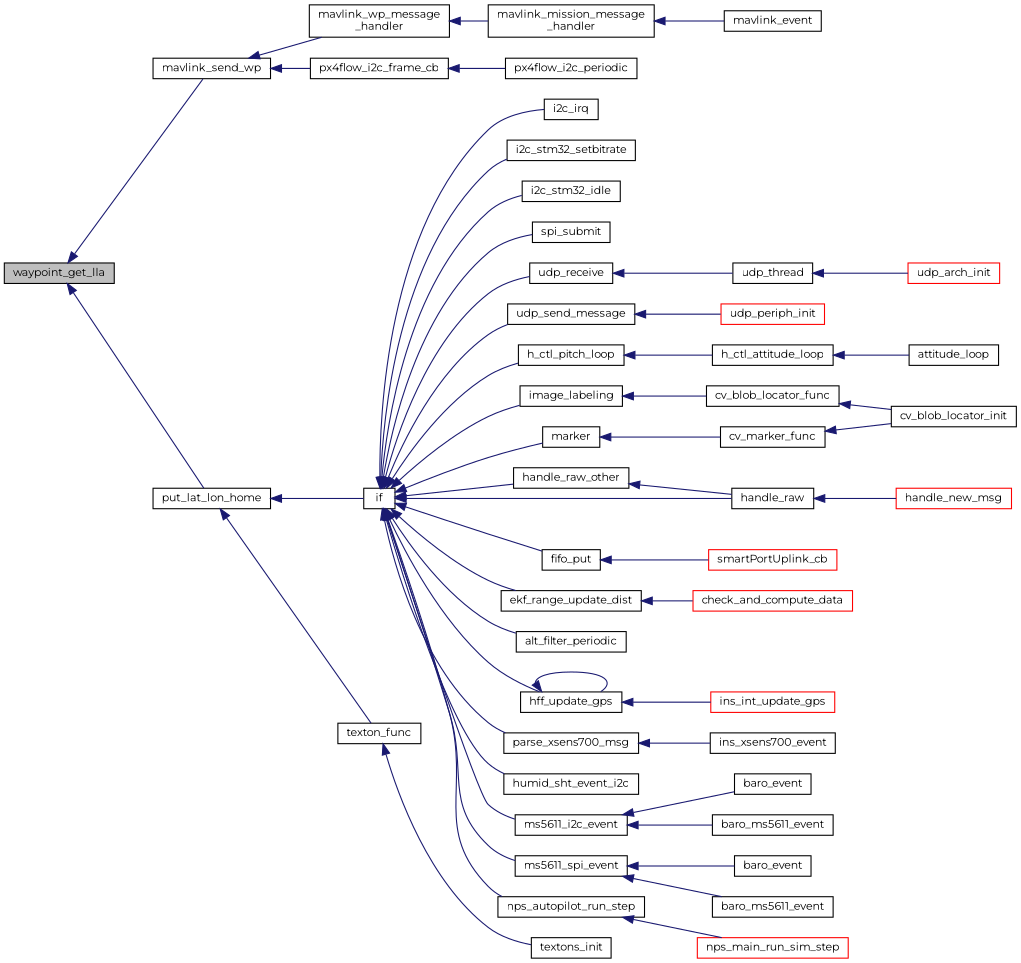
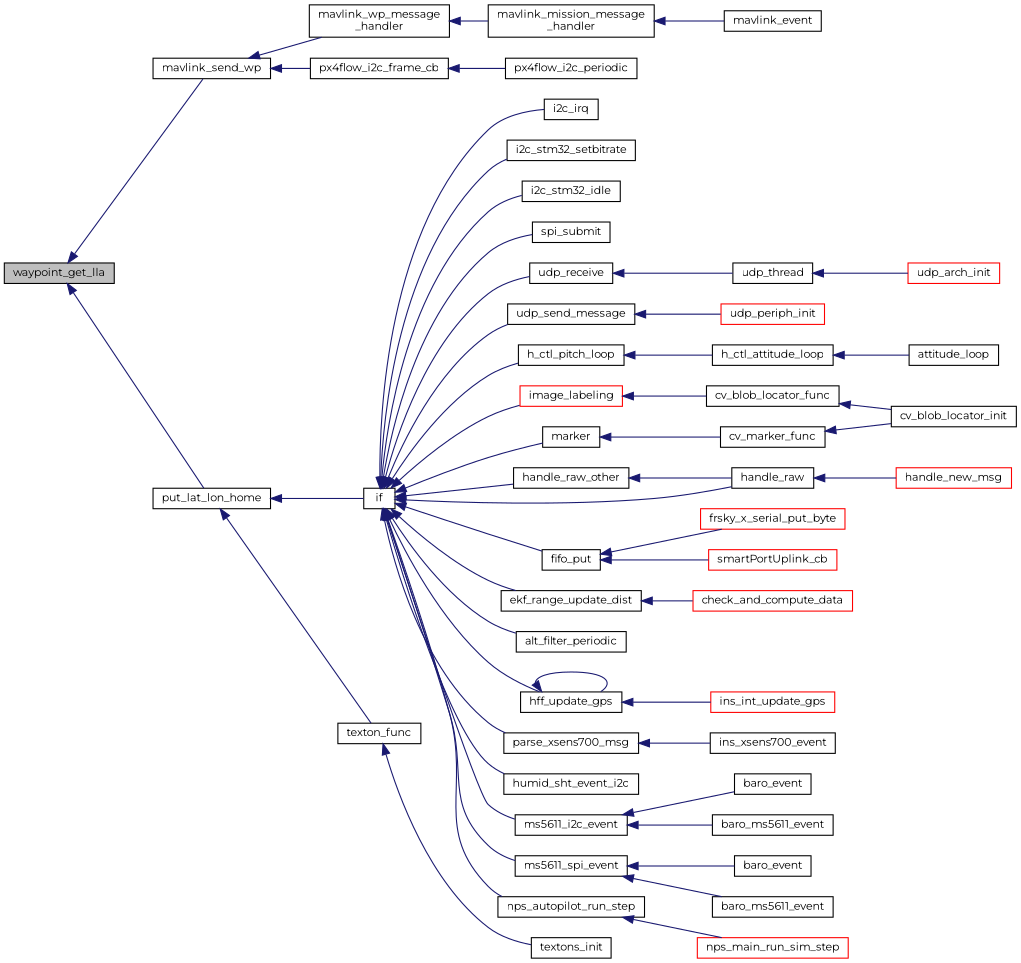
(571, 396) -> (571, 396)
none -> (773, 519)
